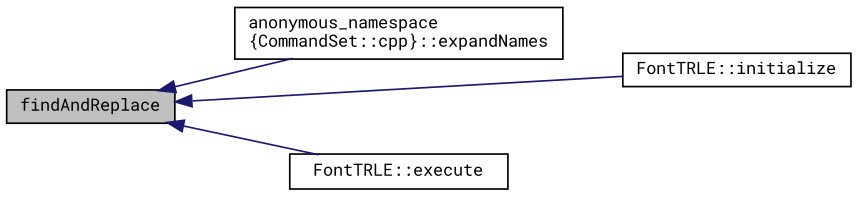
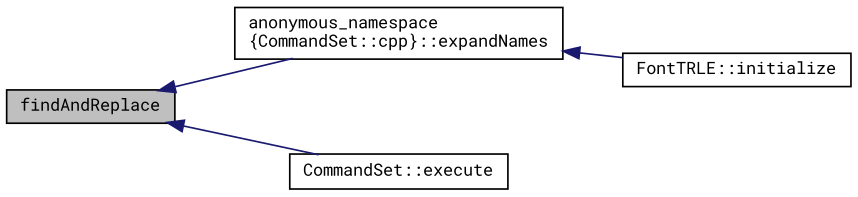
(408, 89) -> (601, 55)
(399, 172) -> (399, 172)
